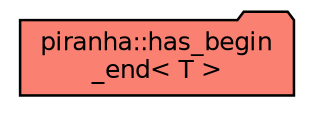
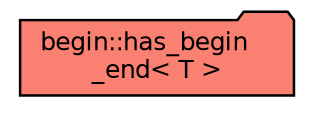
(157, 58) -> (157, 58)
